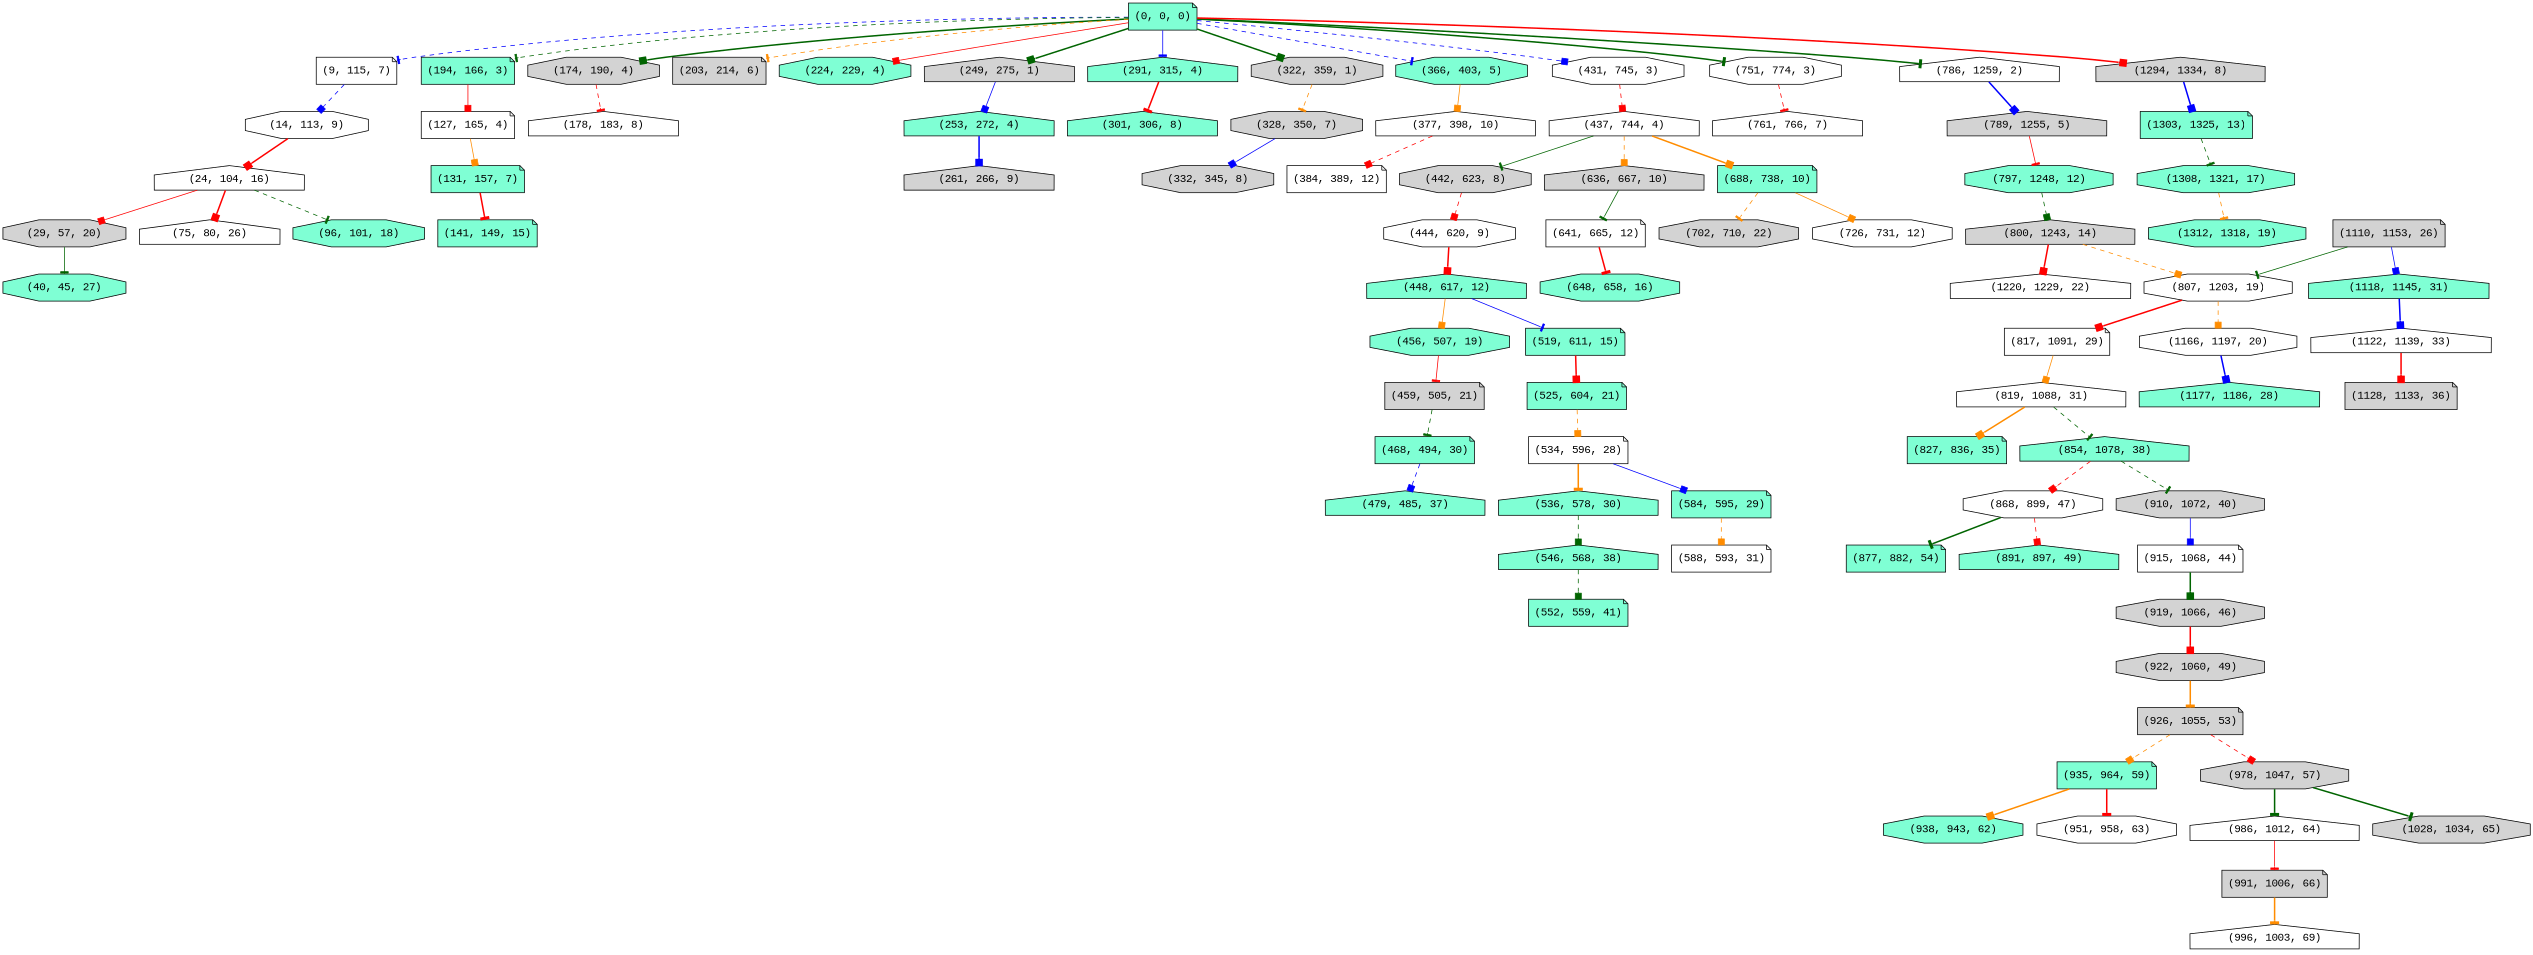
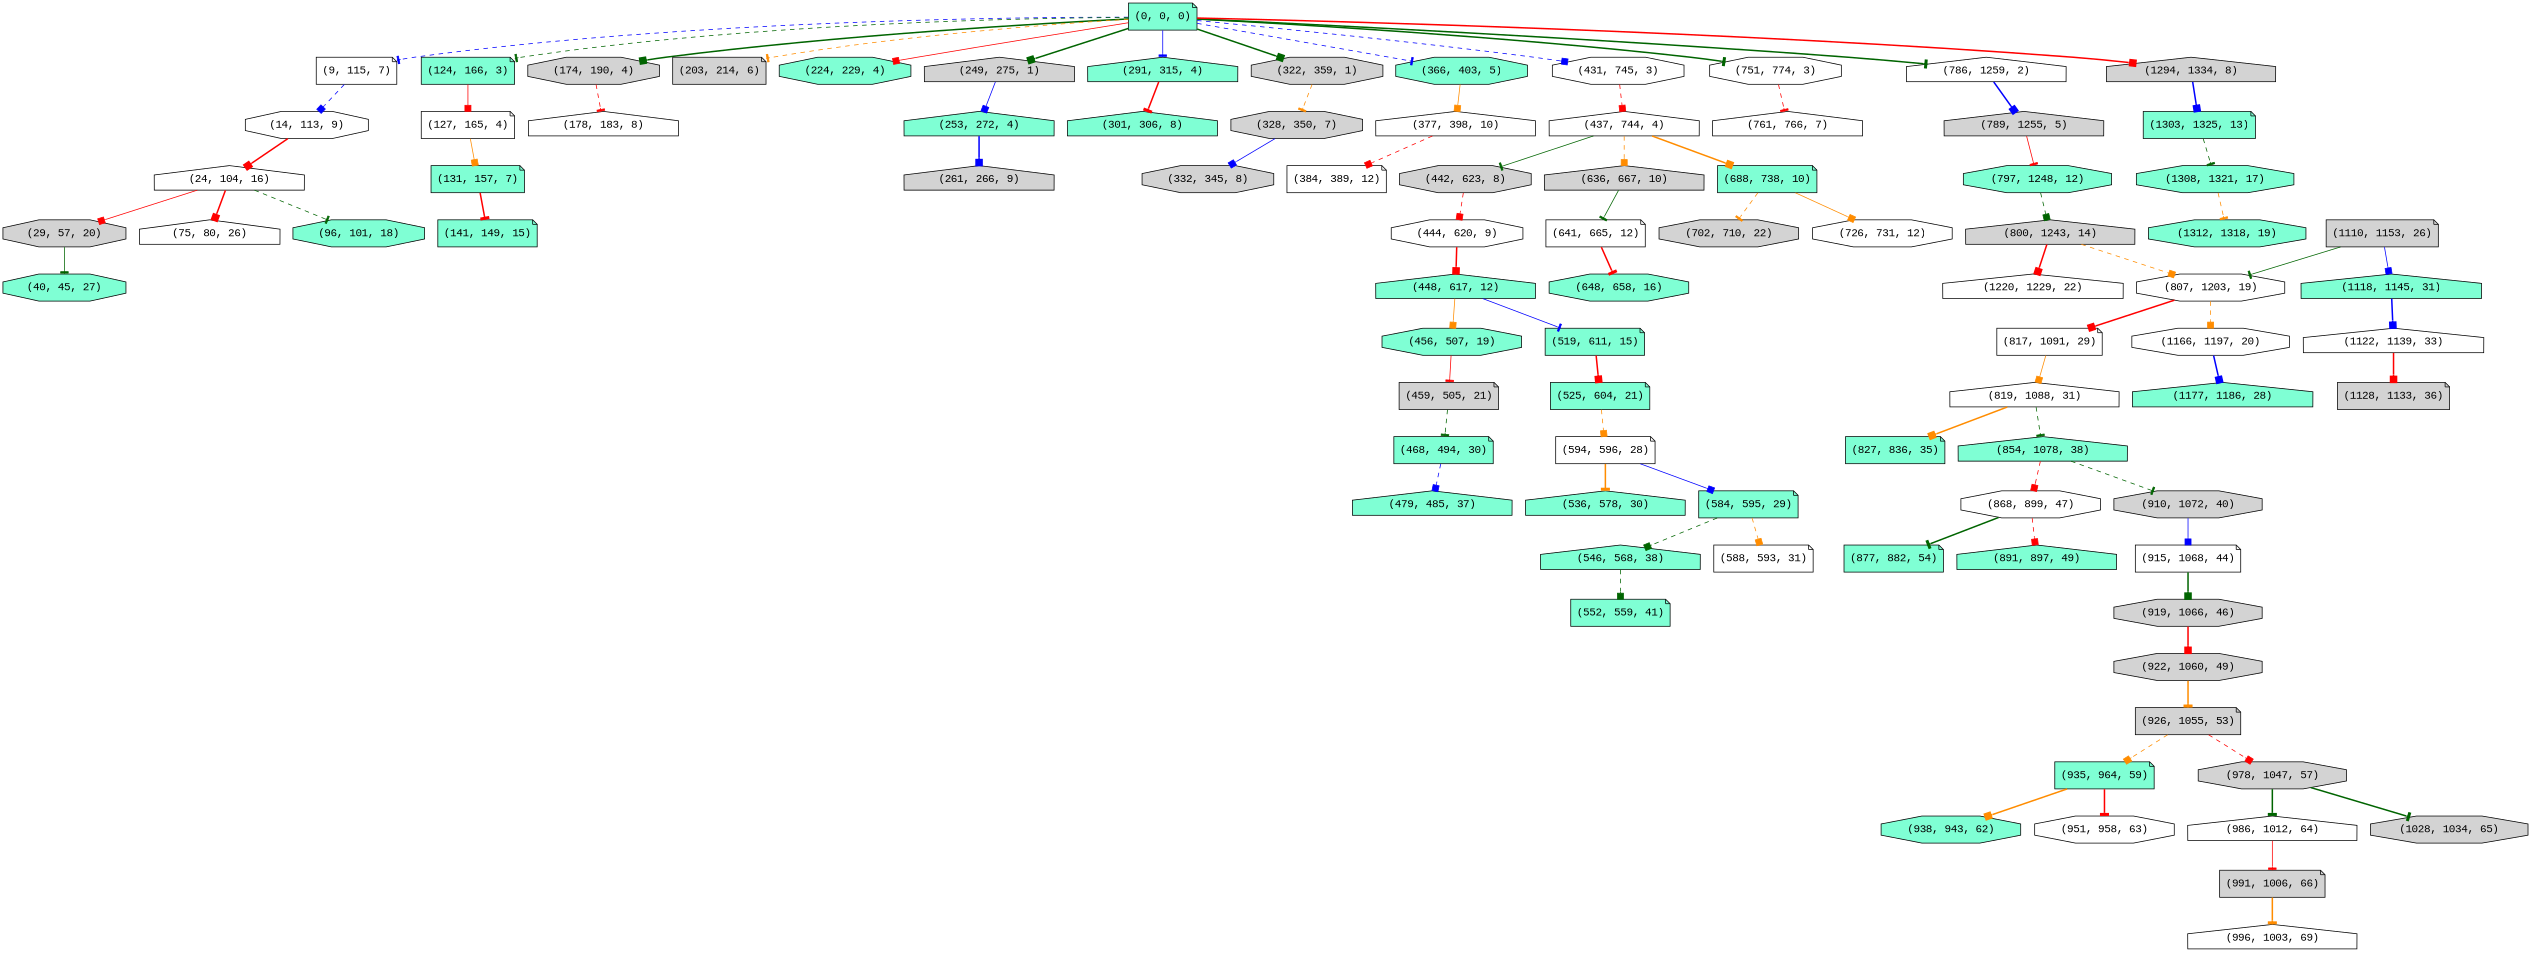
(468, 71) -> (468, 71)
(1578, 450) -> (1605, 450)
(1578, 526) -> (1684, 531)
